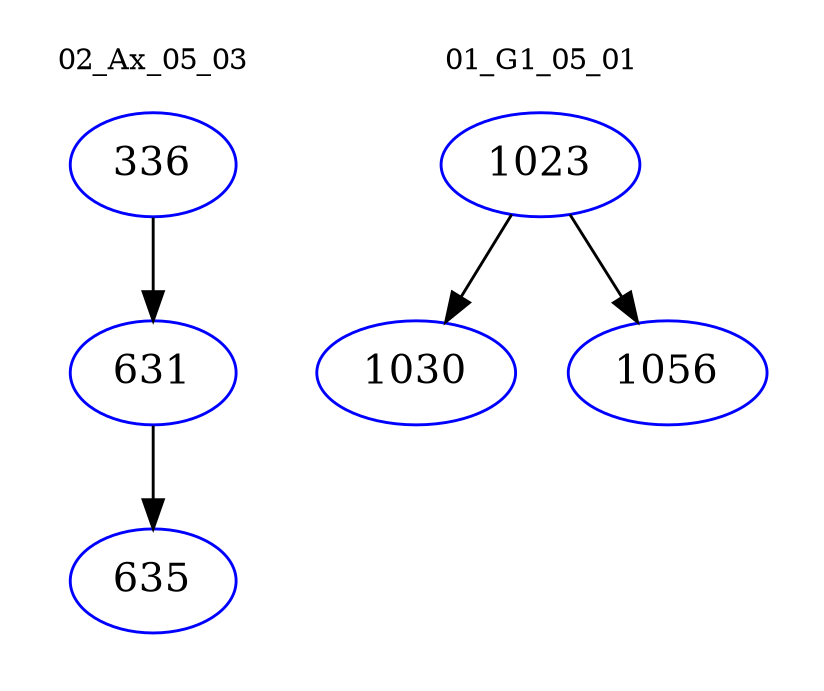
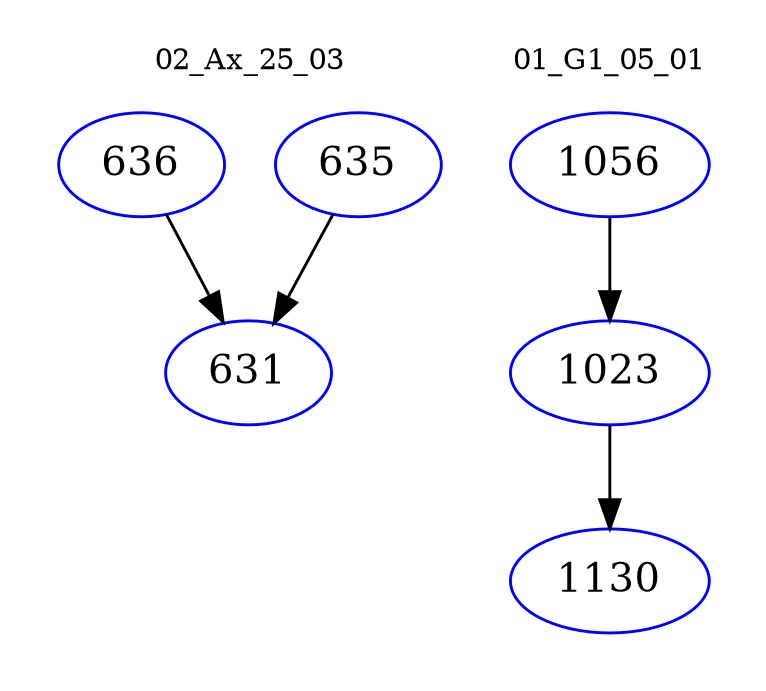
(153, 62) -> (250, 62)
(153, 165) -> (142, 165)
(596, 256) -> (610, 255)
(416, 373) -> (610, 581)
(153, 463) -> (311, 256)
